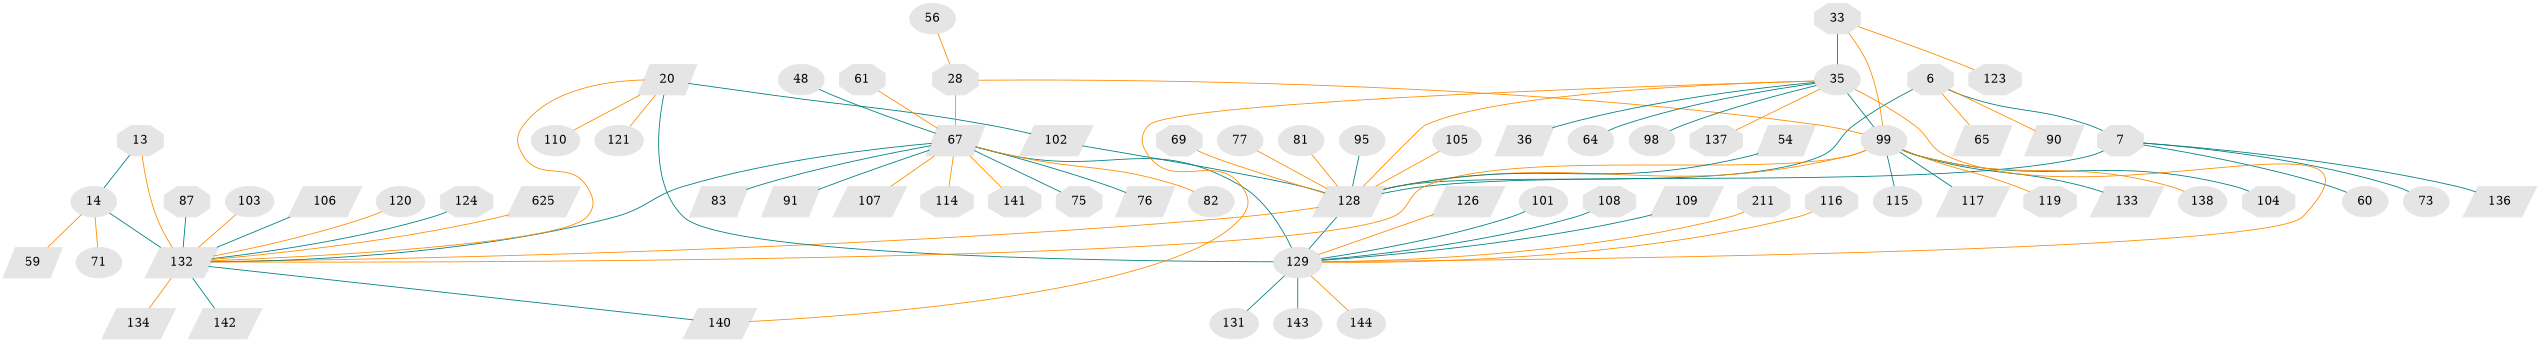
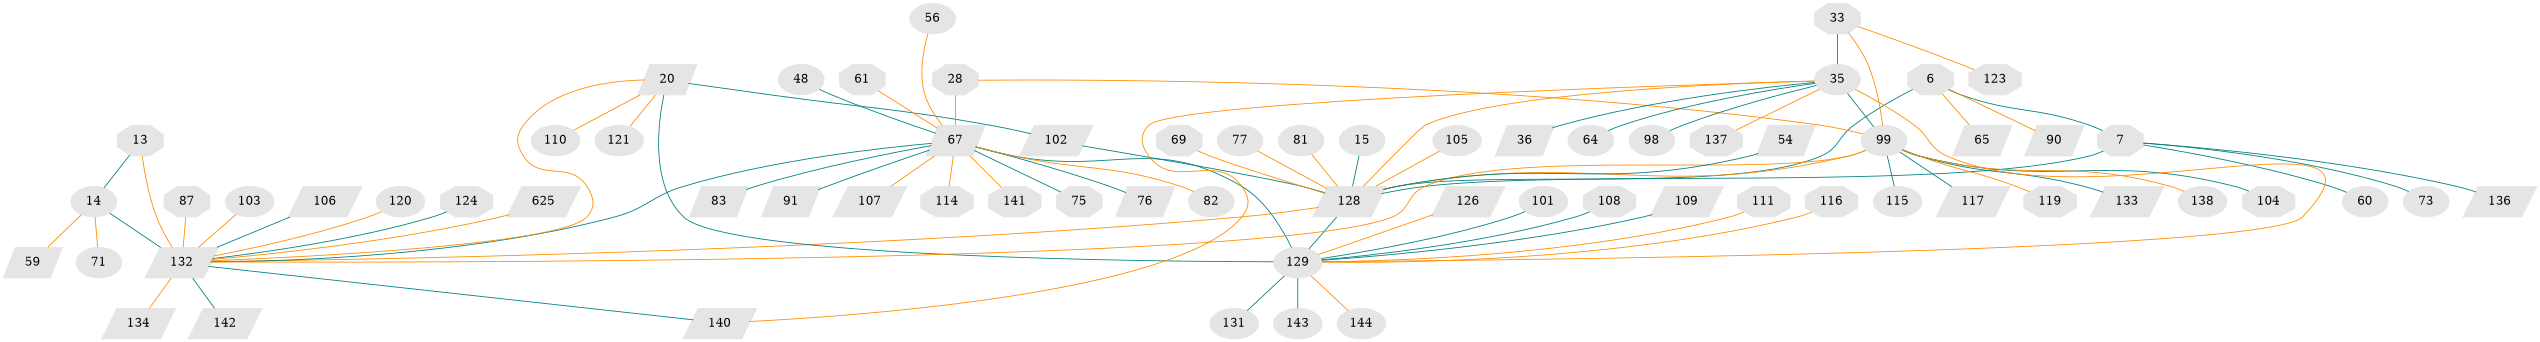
(944, 49) -> (922, 82)
(1362, 141) -> (1362, 141)
(1764, 202) -> (1764, 202)
(184, 232) -> (184, 232)
